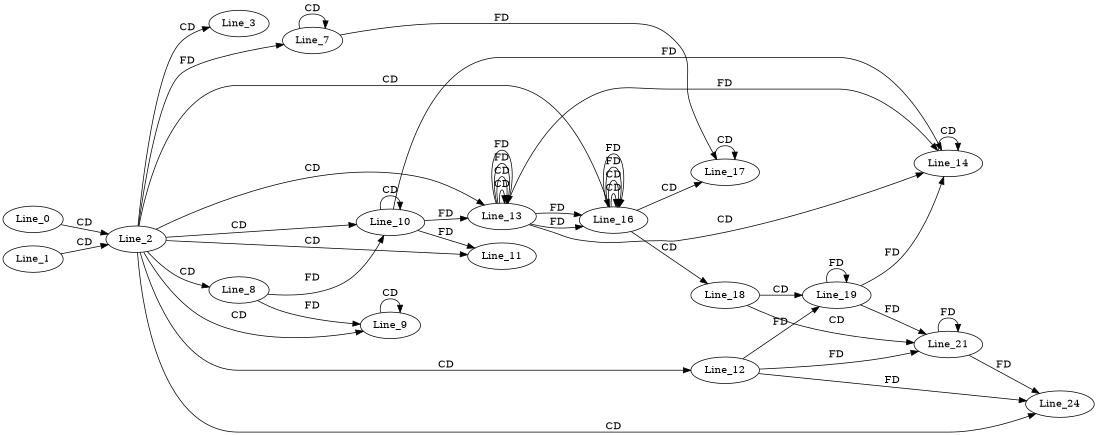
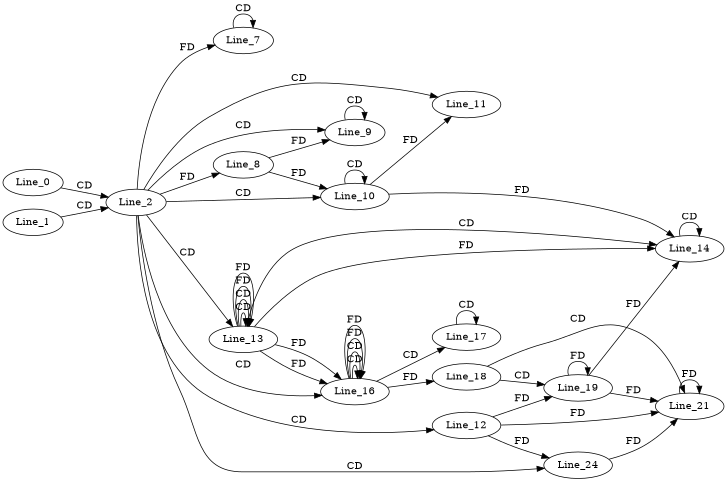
(239, 24) -> none
(570, 24) -> none
(443, 220) -> none
(669, 248) -> (411, 377)
(188, 272) -> (188, 177)
(1001, 373) -> (643, 446)
